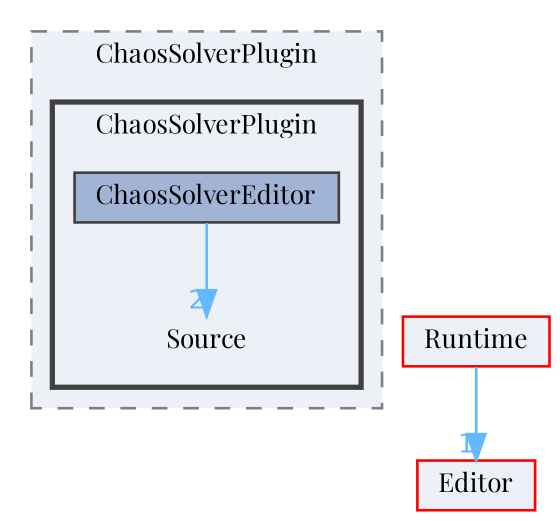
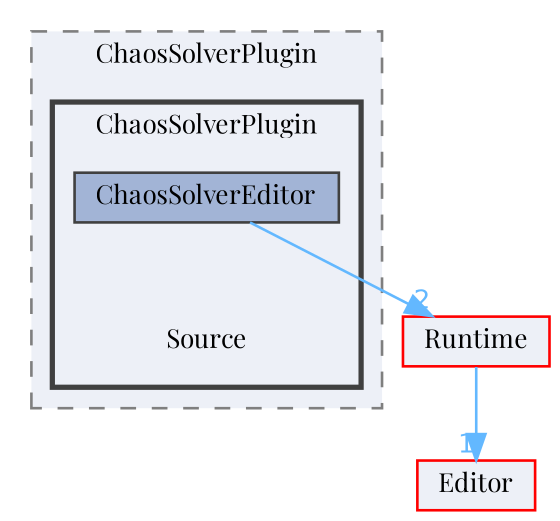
(207, 257) -> (329, 263)
